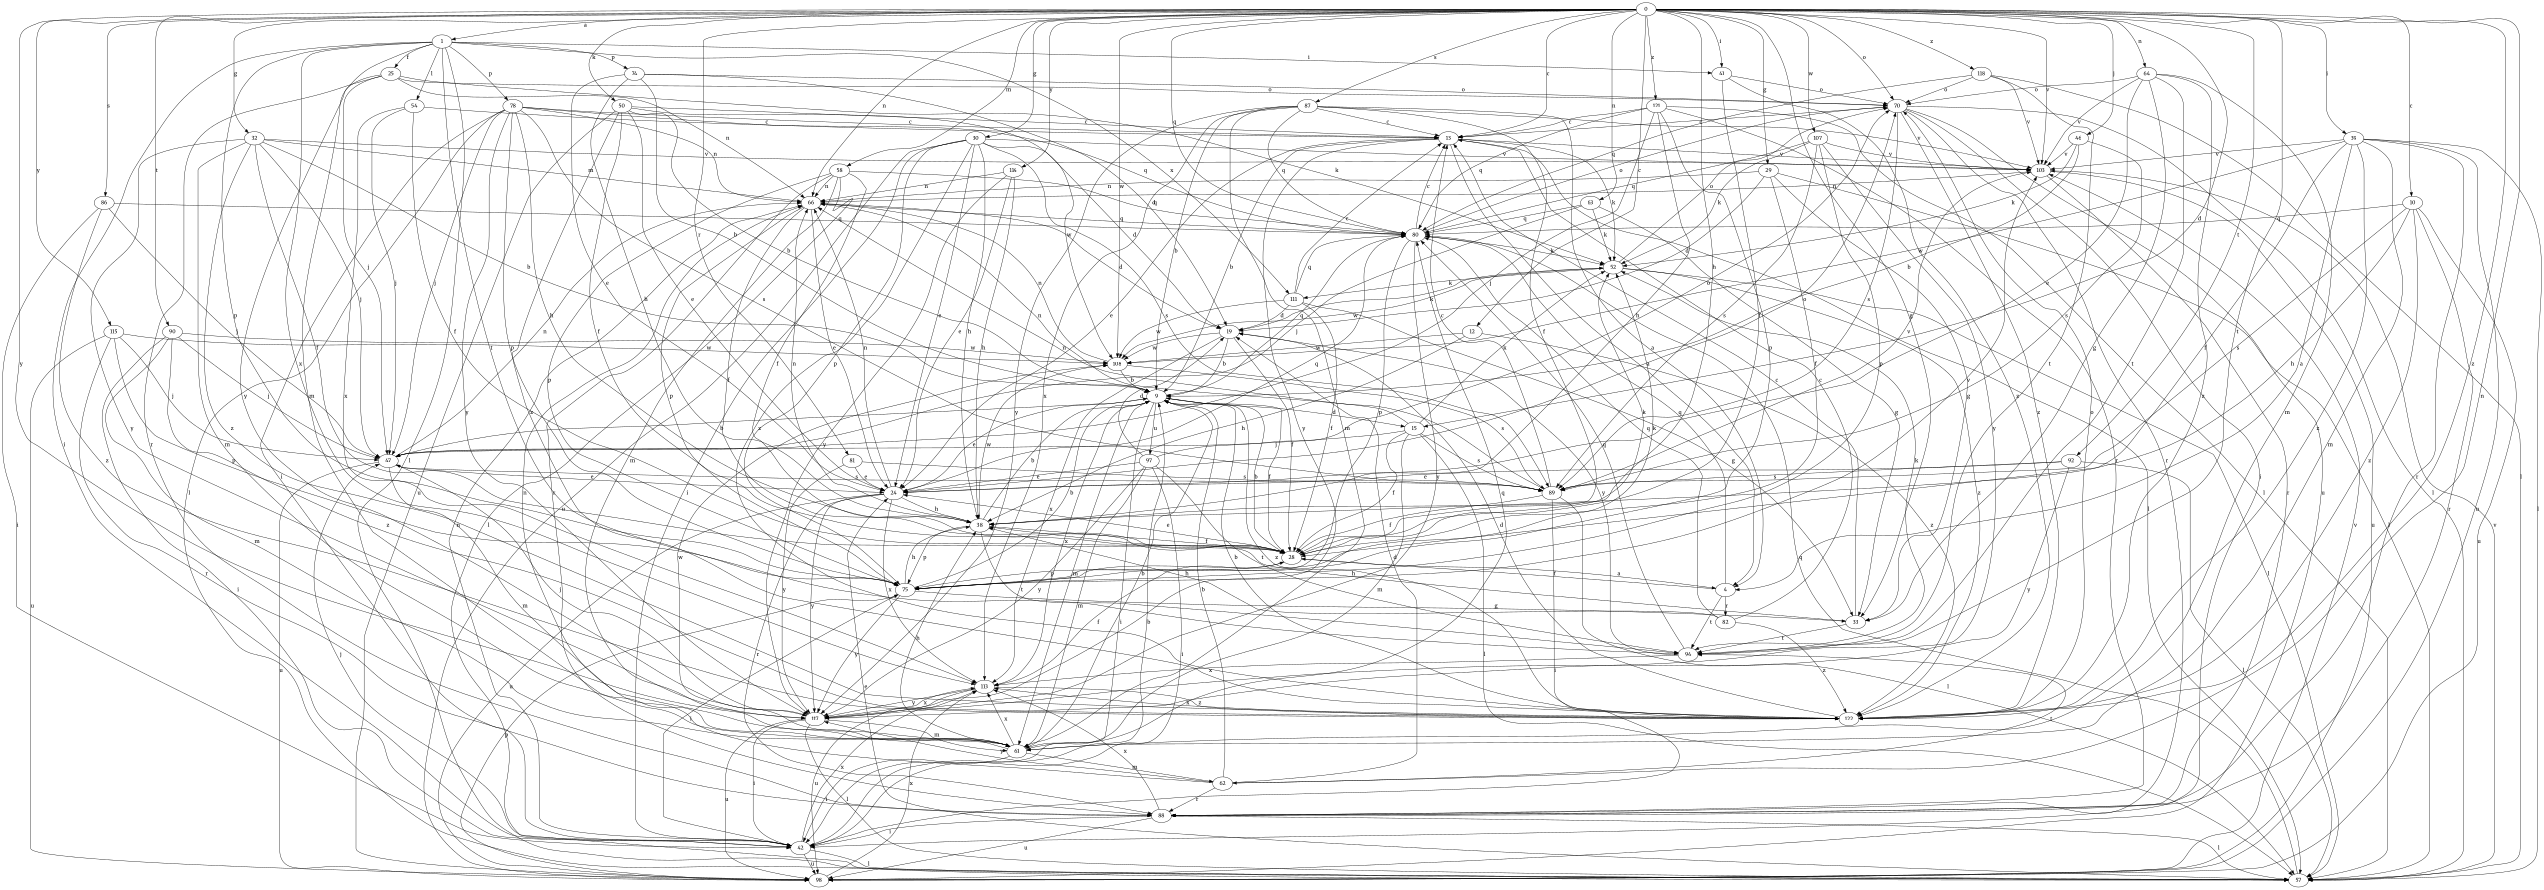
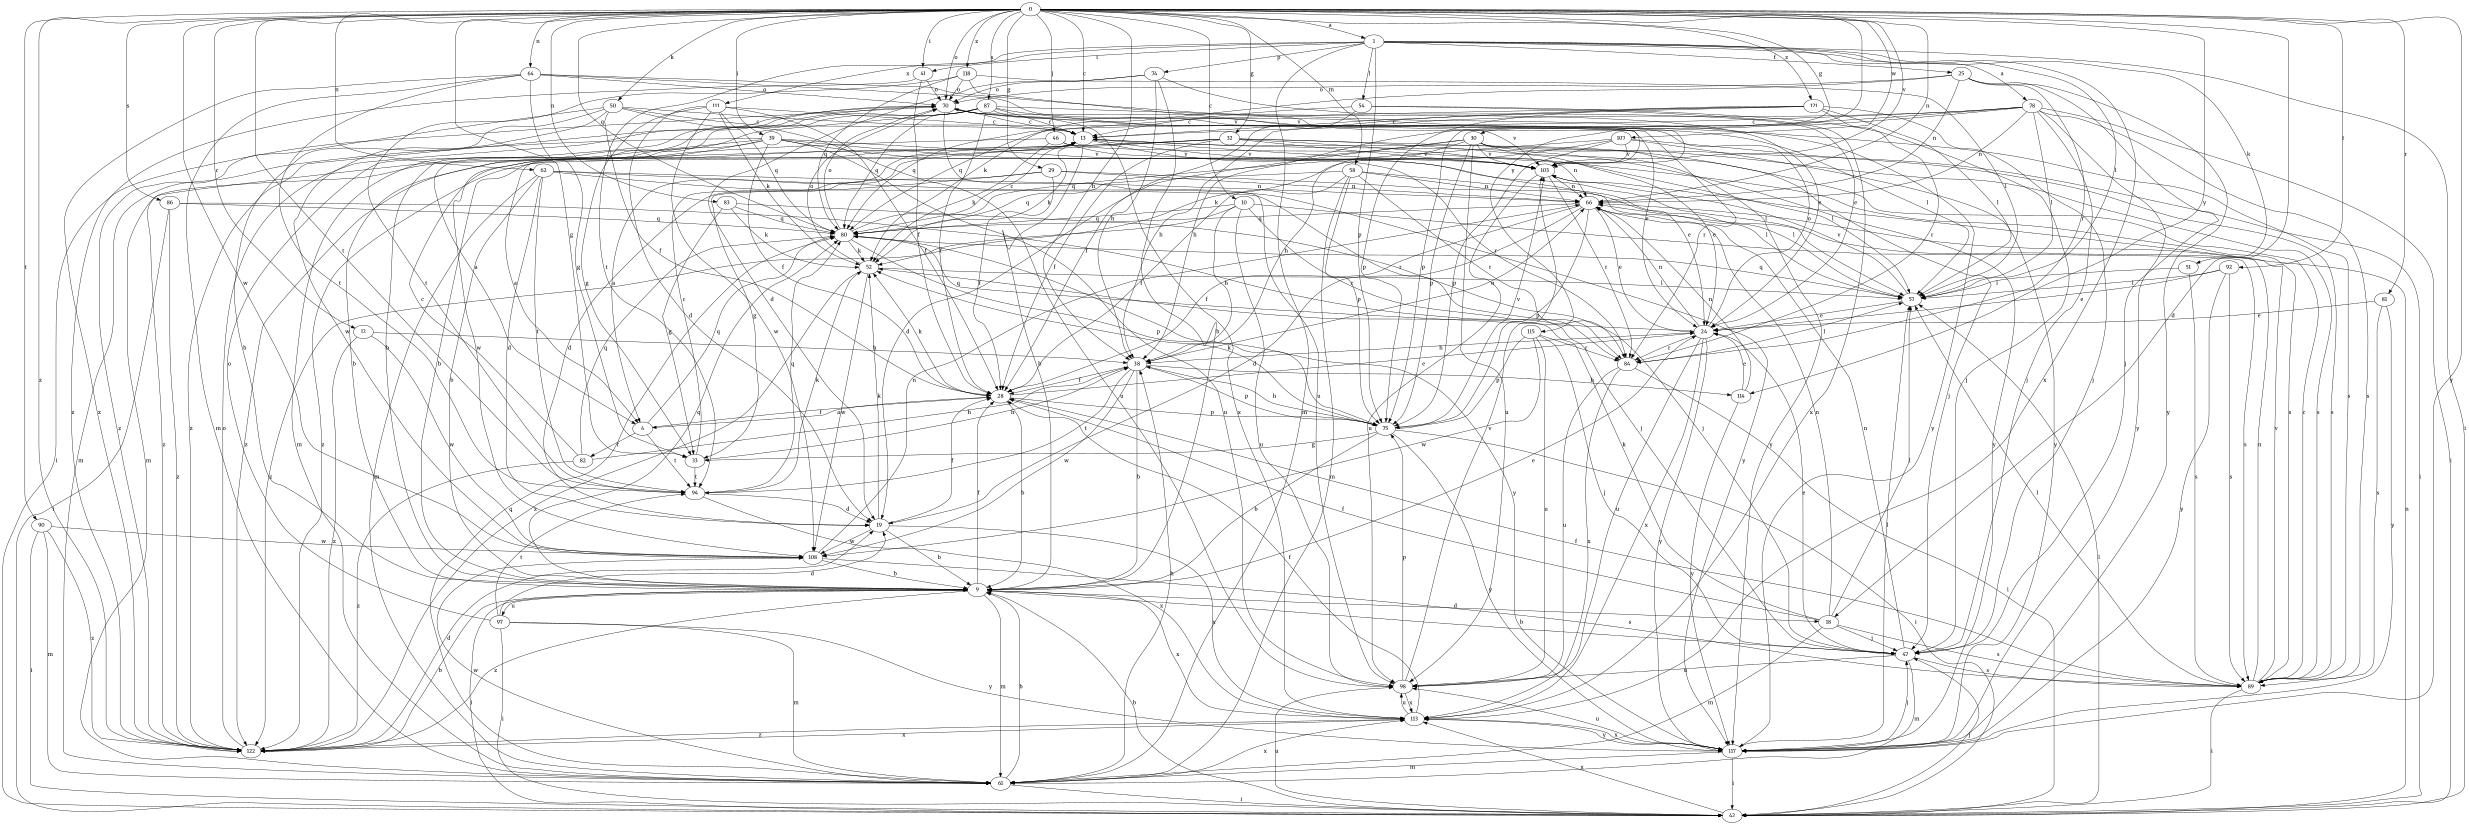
(490, 74) -> (2002, 74)
(591, 171) -> (1576, 171)
(1591, 203) -> (727, 203)
none -> (2188, 267)
(1455, 280) -> (775, 201)
(982, 345) -> (1437, 375)
(272, 406) -> none
(1414, 429) -> (1829, 622)
(1023, 477) -> none
(1604, 493) -> (848, 509)
(1118, 767) -> (437, 688)
(1161, 816) -> (1627, 364)
